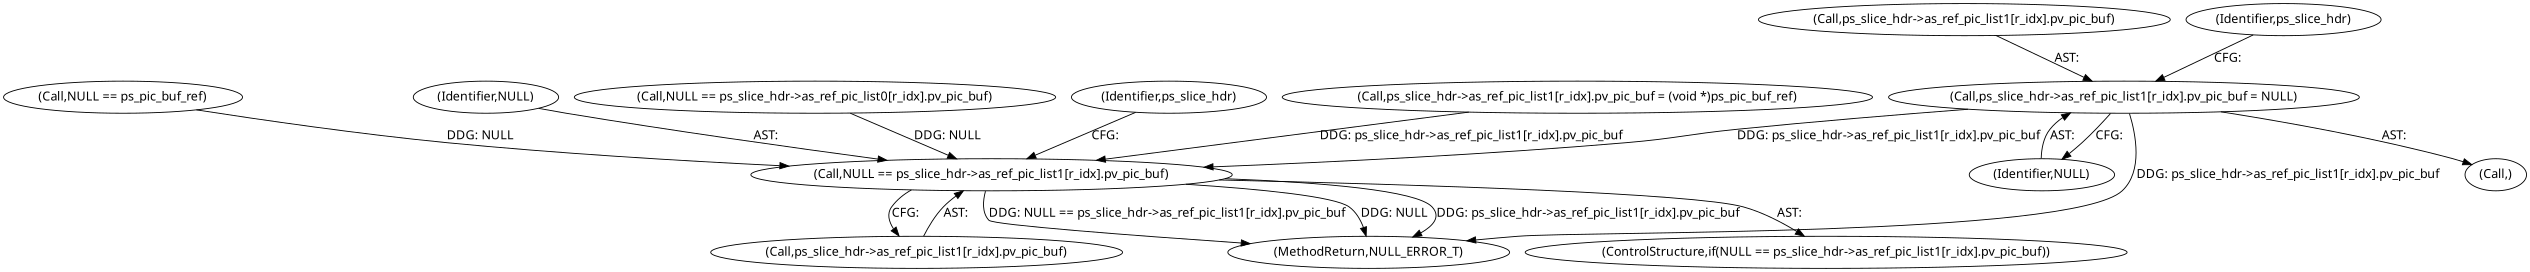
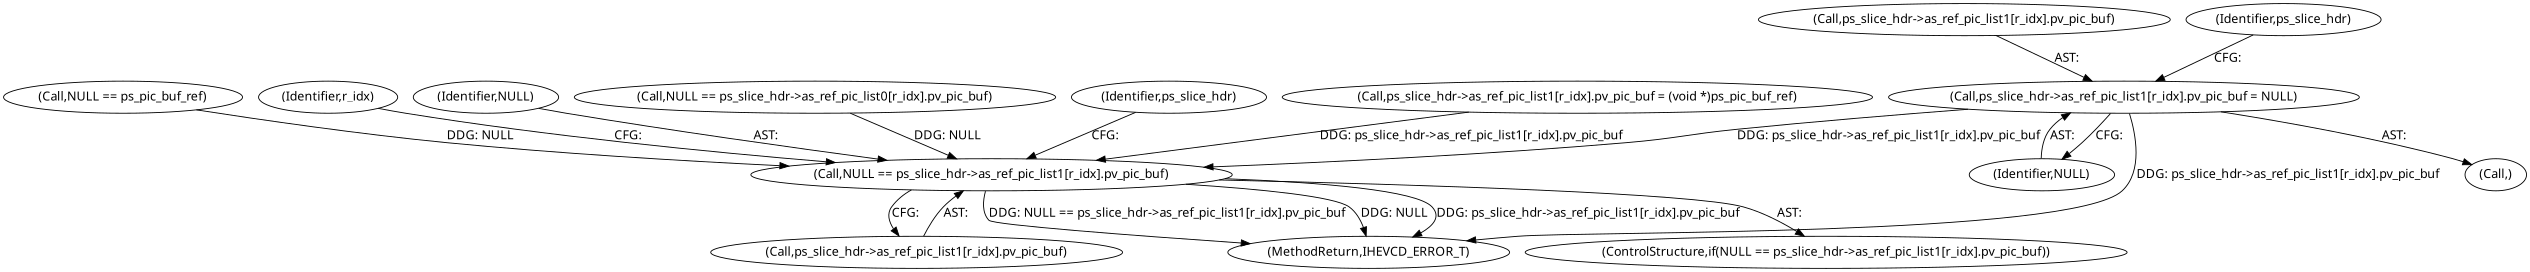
none -> (328, 97)
(1369, 252) -> (1369, 252)
